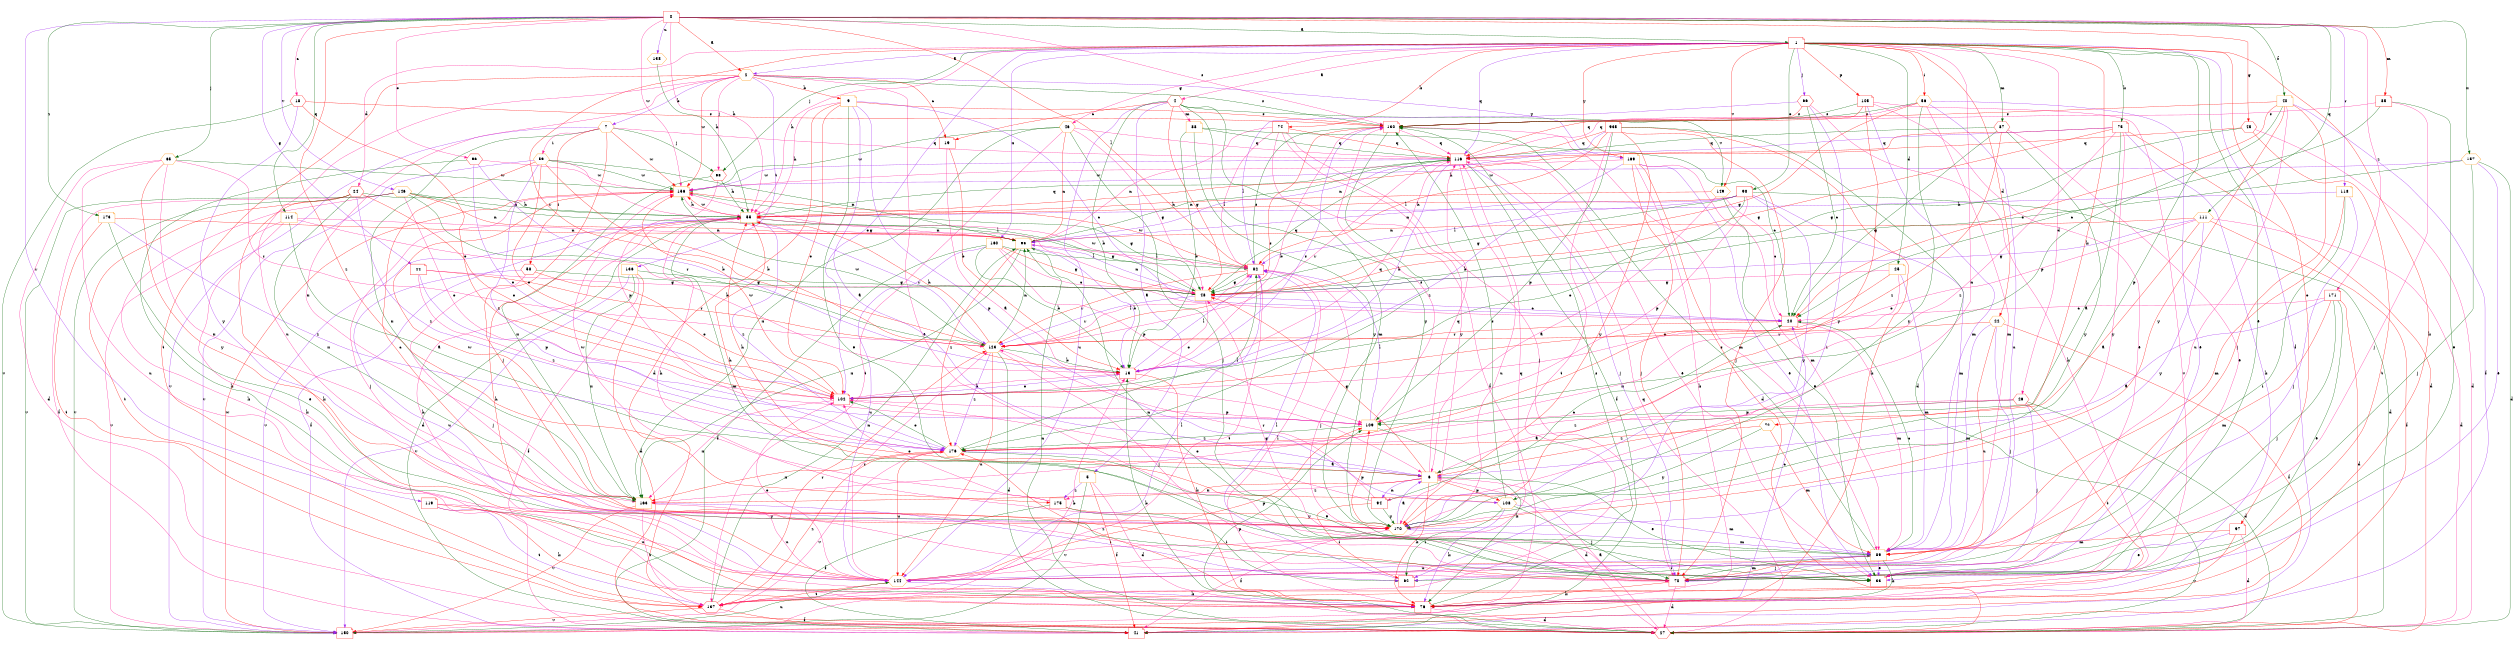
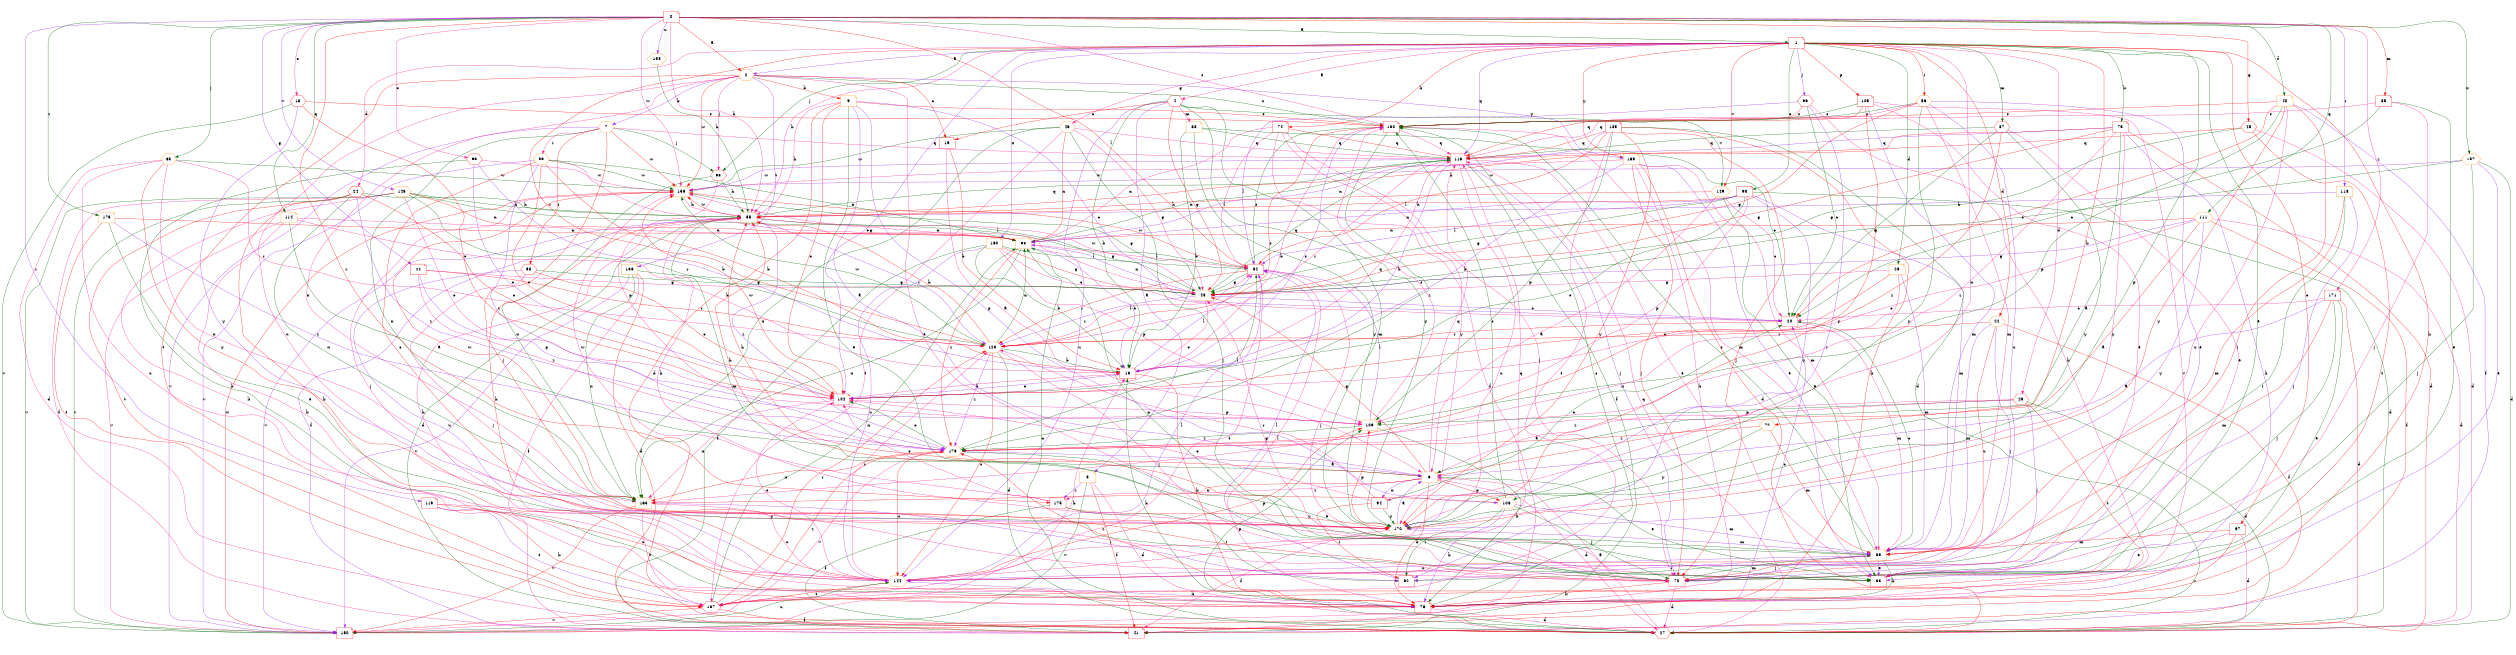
(1613, 127) -> (1613, 127)
(2192, 599) -> none
